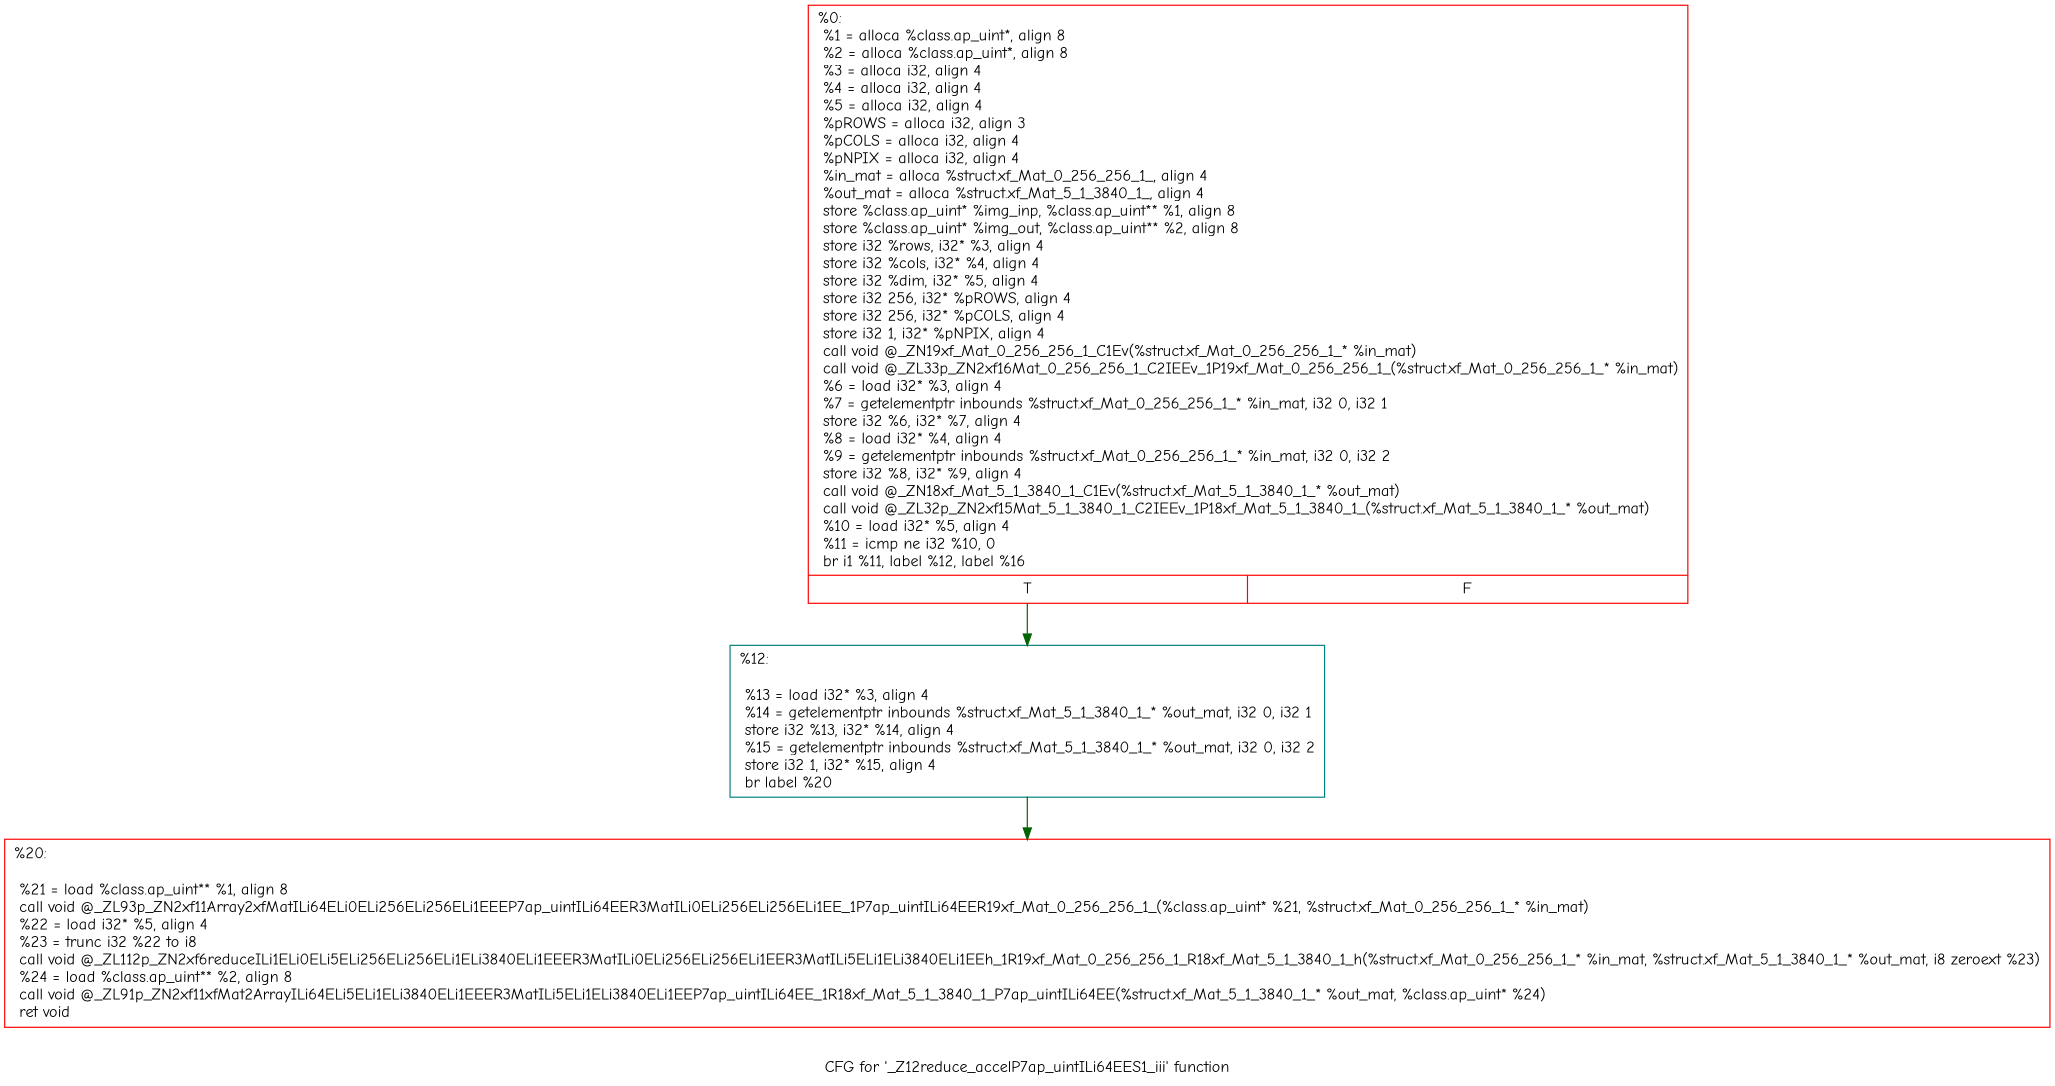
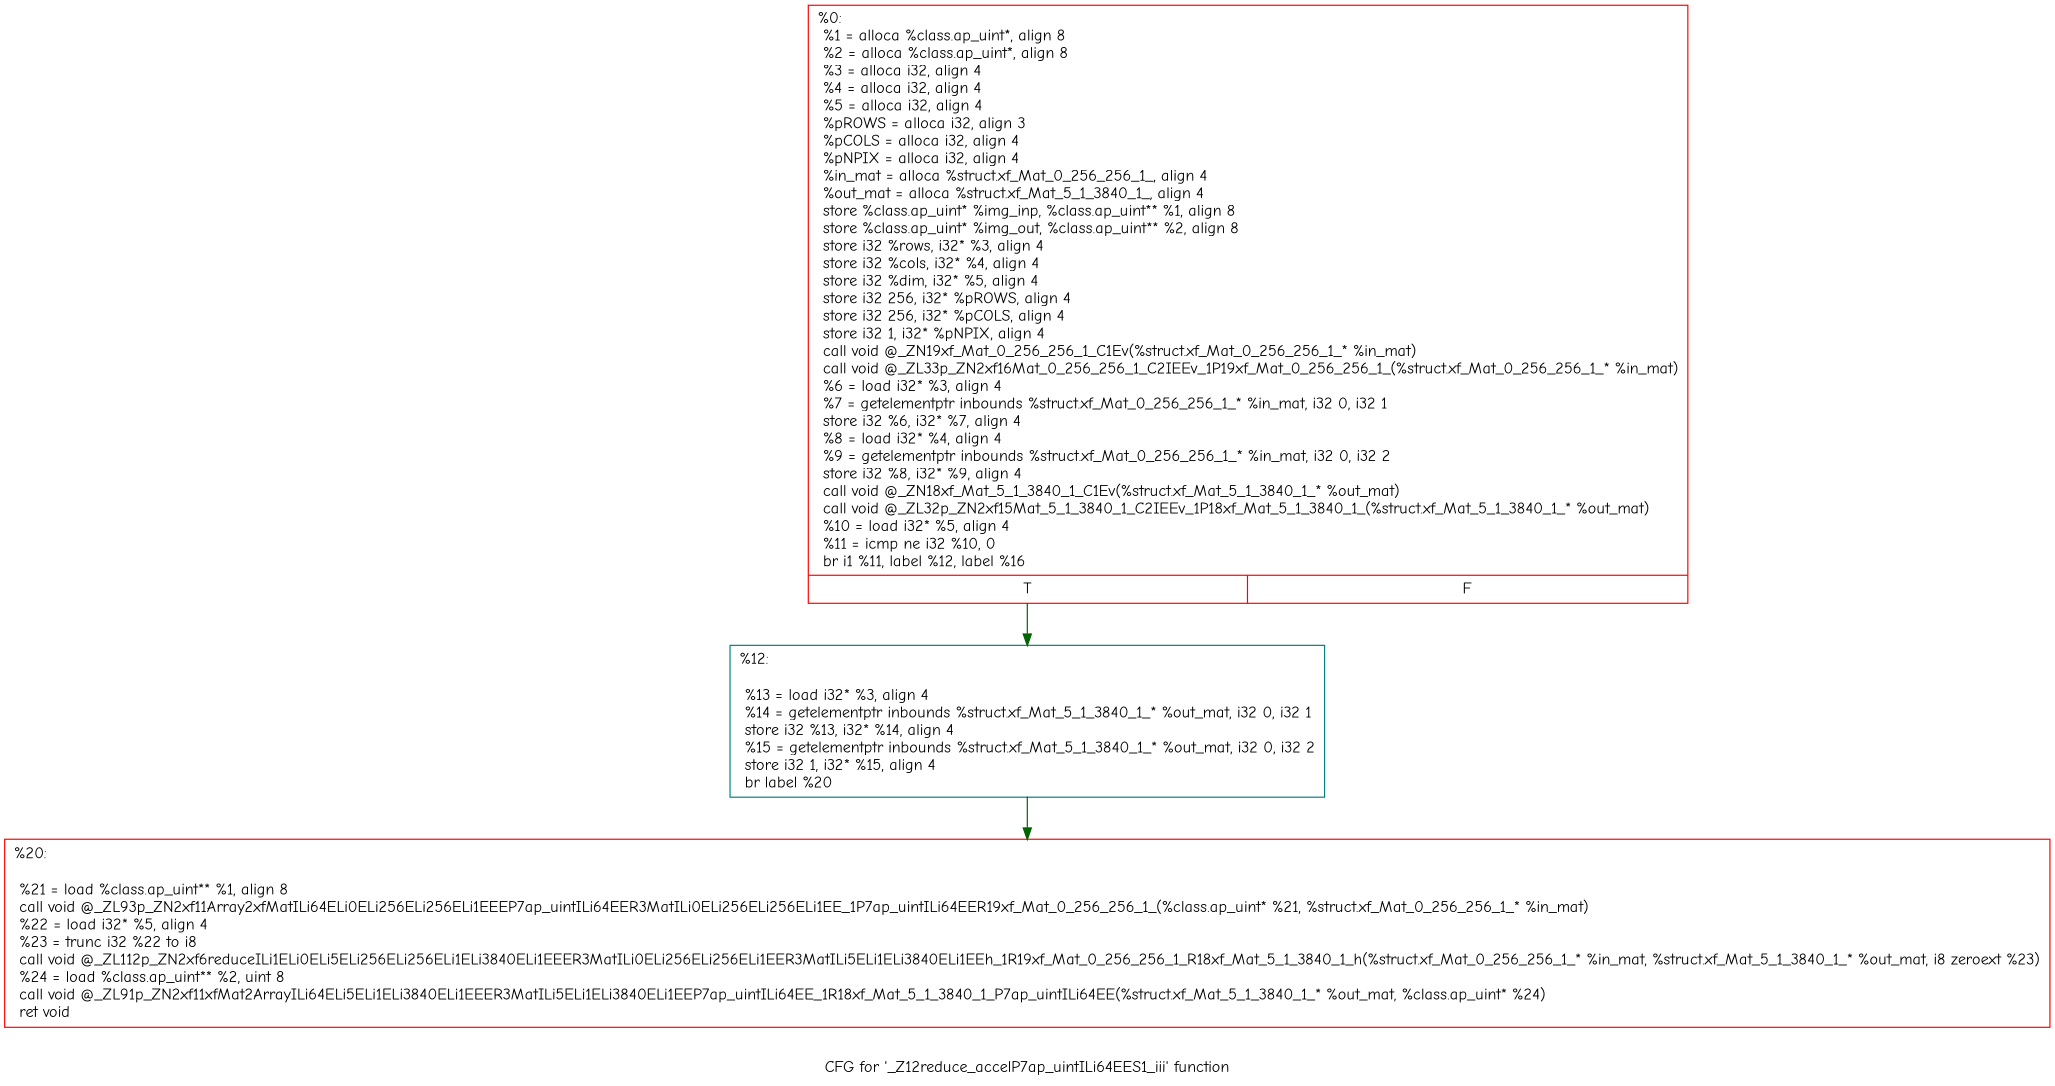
(154, 977) -> (150, 977)
